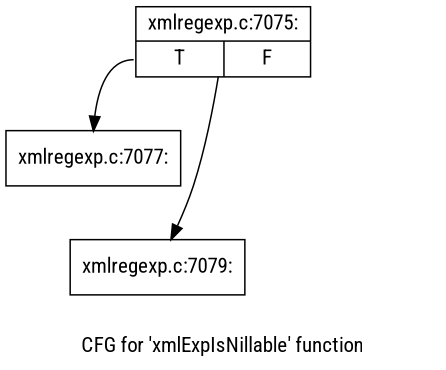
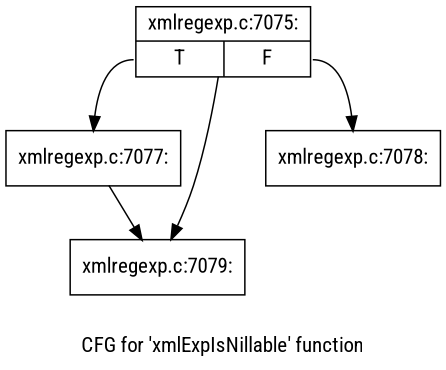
none -> (353, 158)
none -> (122, 206)
